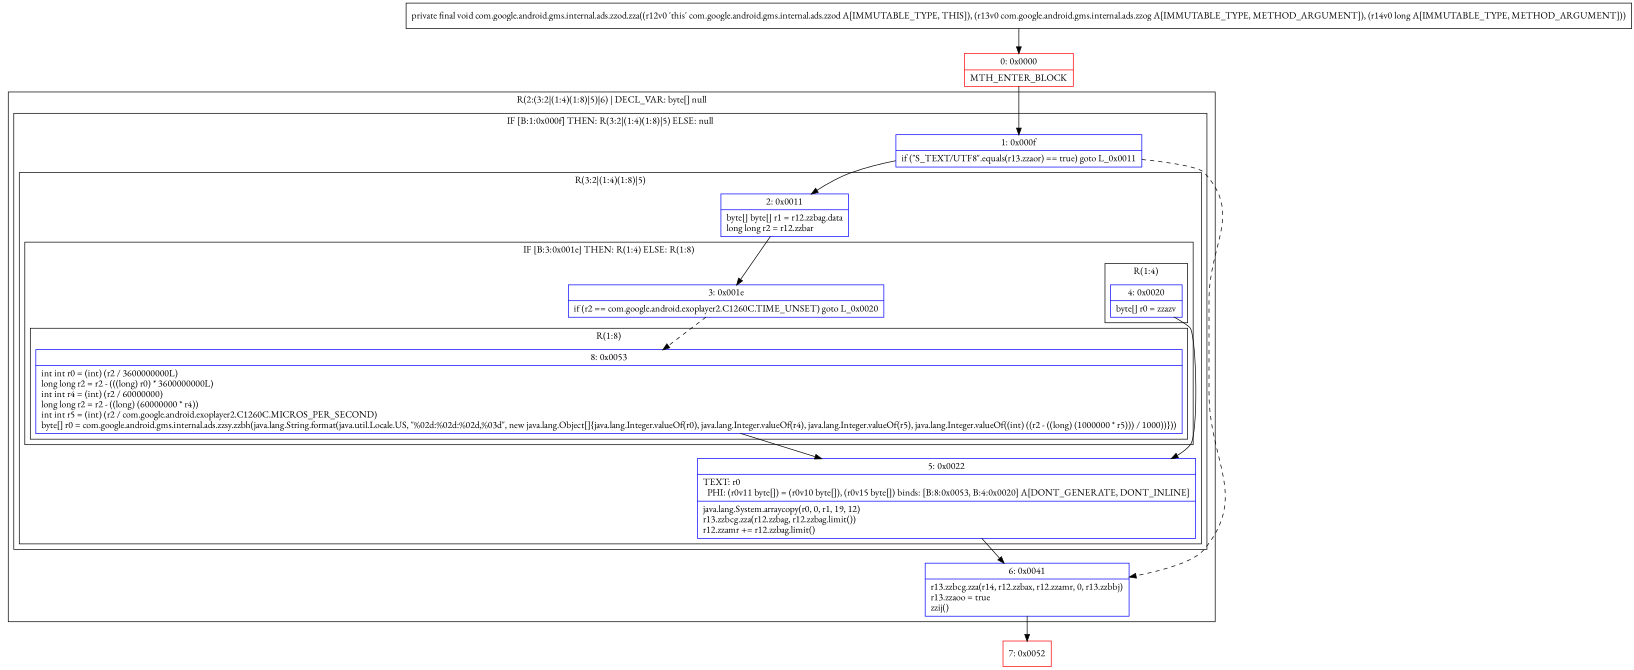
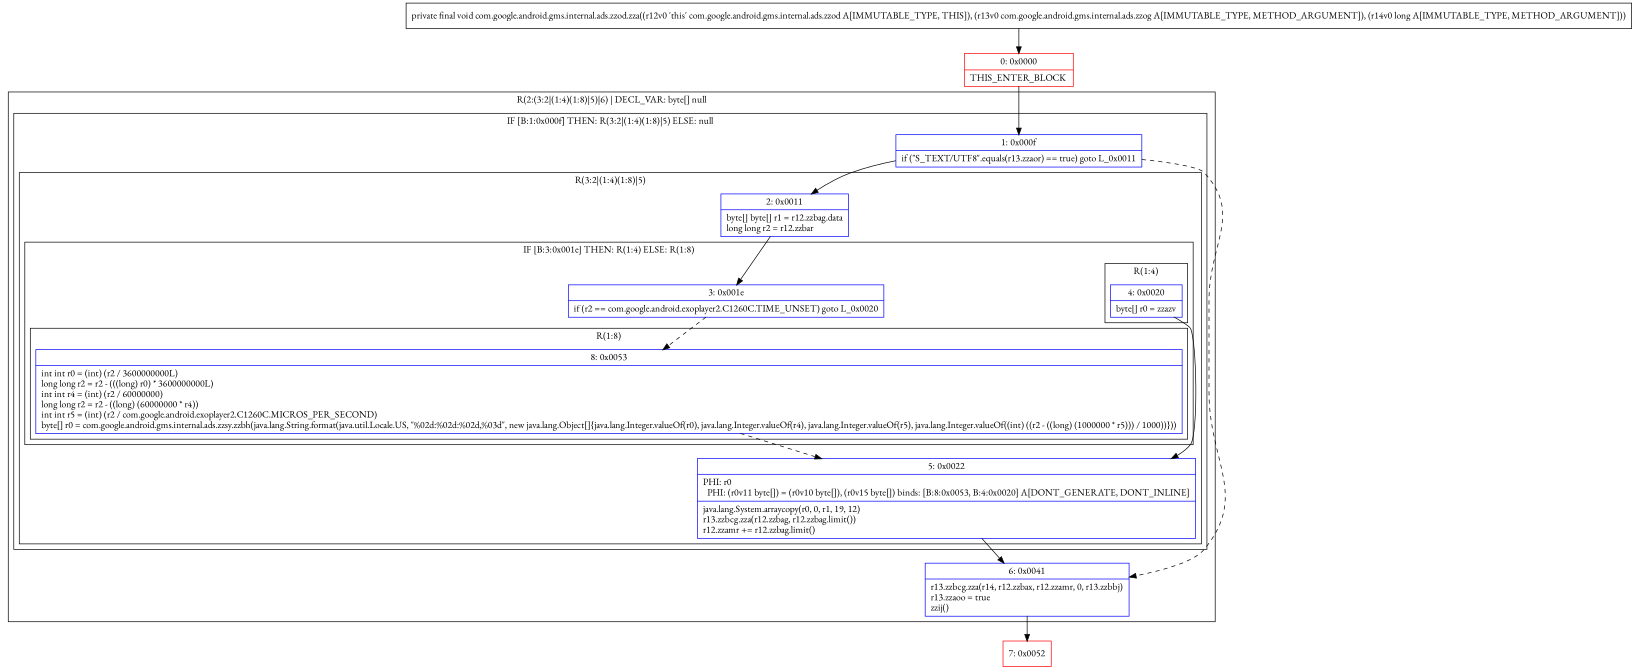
(1019, 78) -> (1018, 78)
(791, 449) -> (791, 449)
(723, 482) -> (719, 482)
